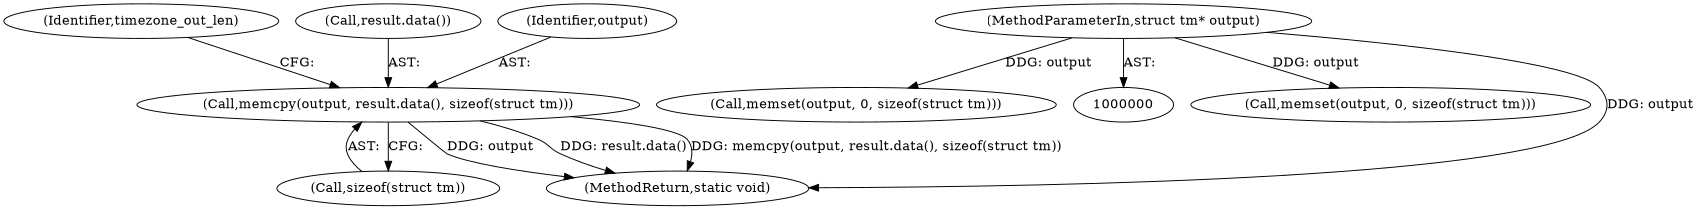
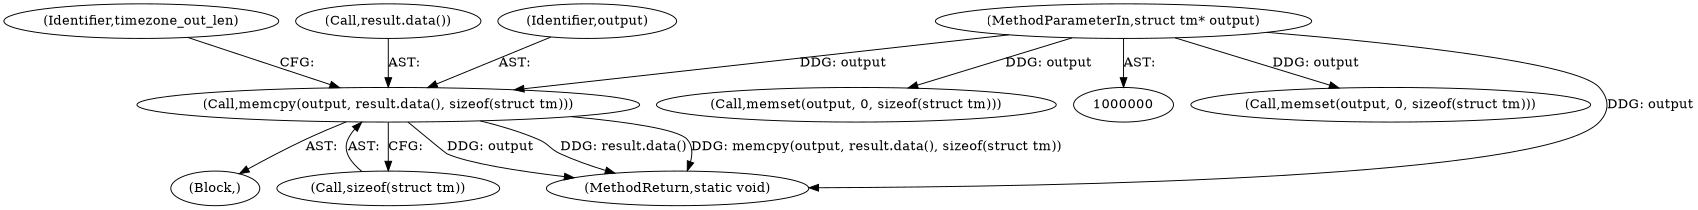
none -> (766, 62)
none -> (215, 188)
